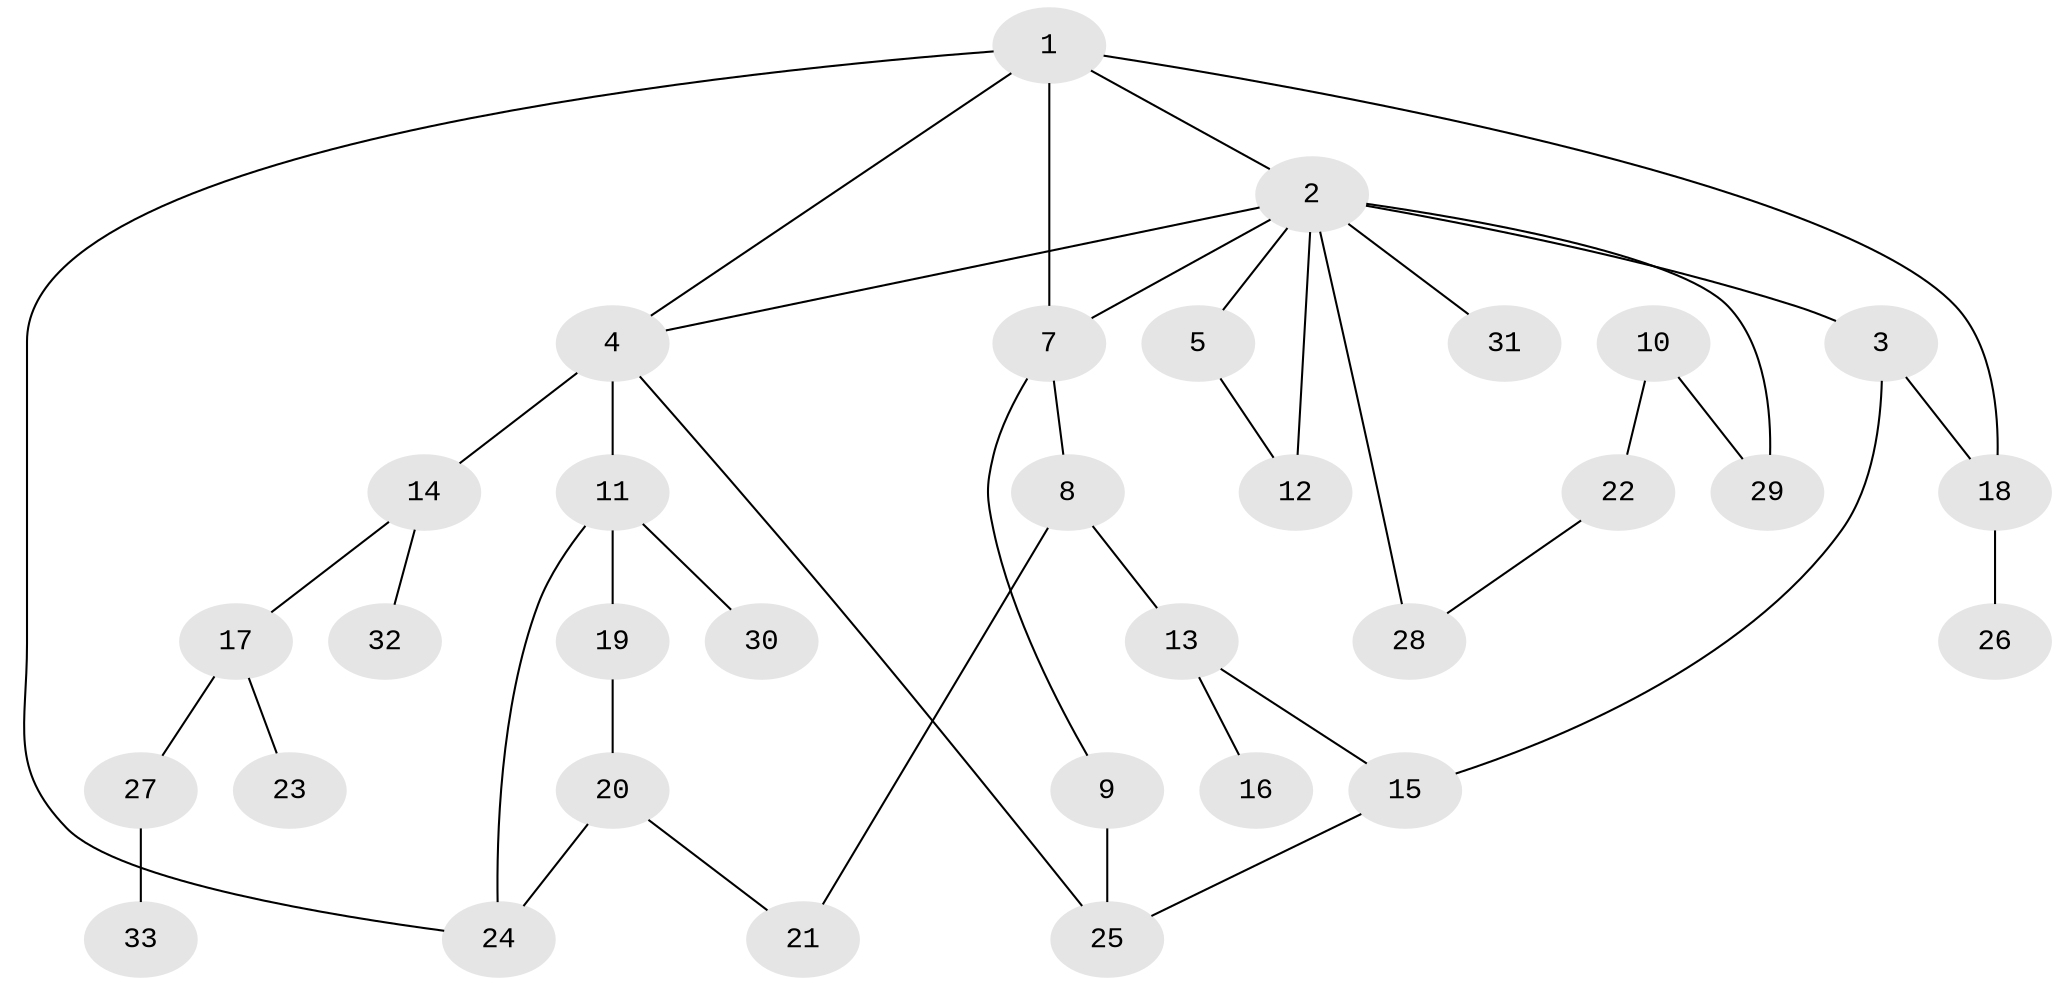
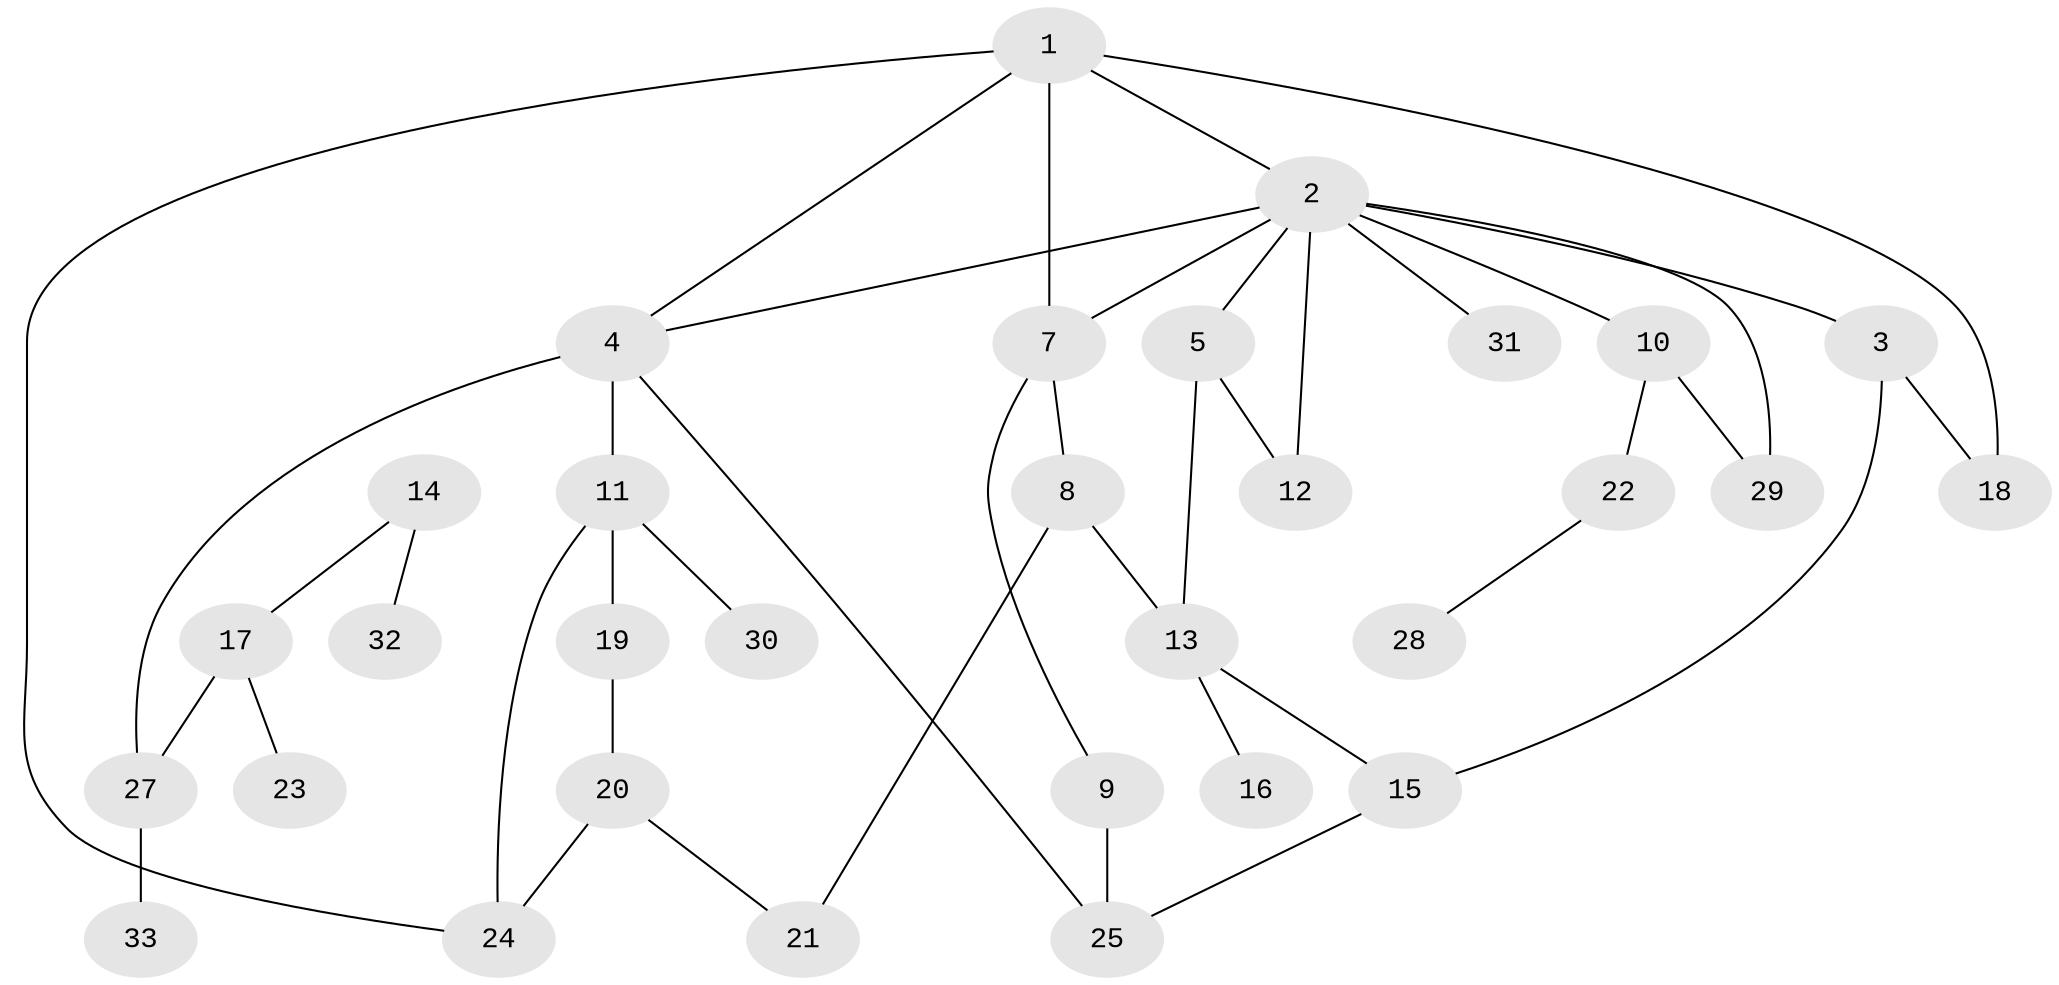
(518, 418) -> (273, 485)
(1362, 418) -> (1485, 266)
none -> (1190, 492)
(1995, 642) -> none
